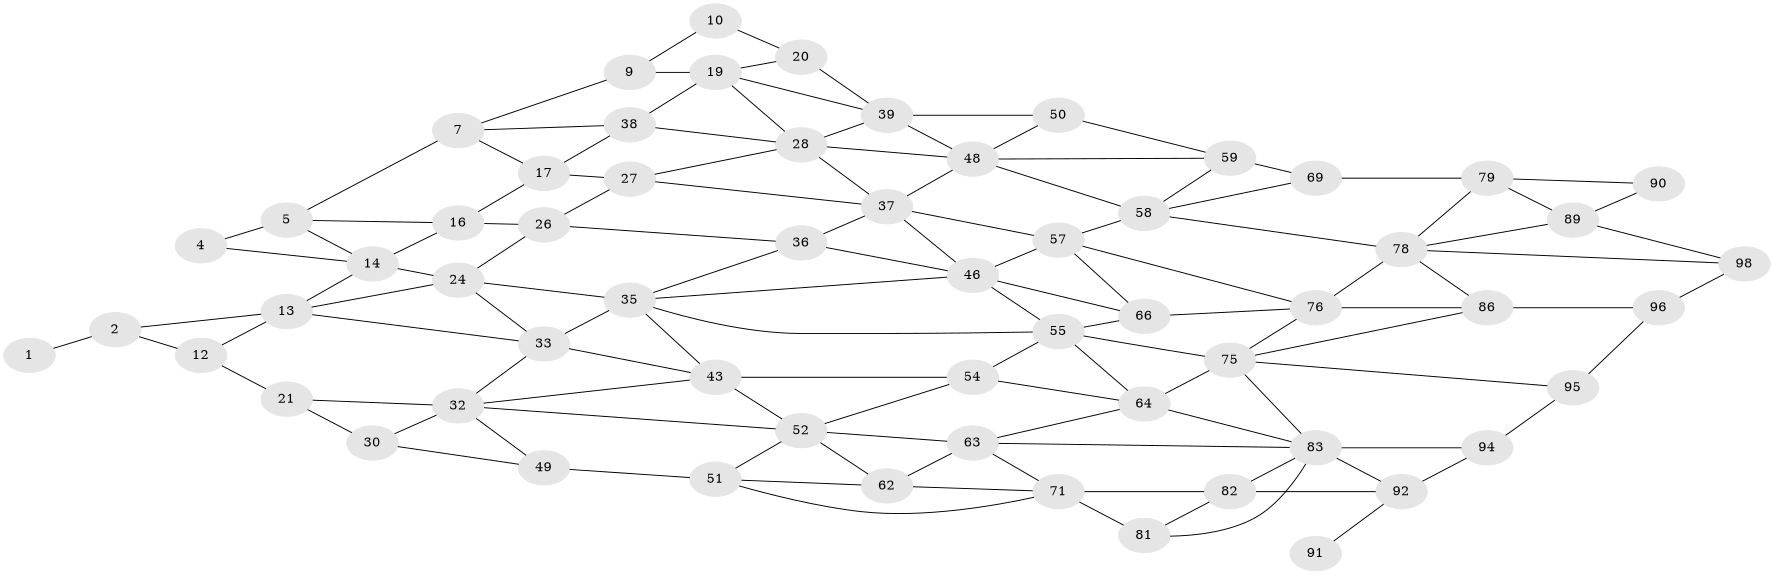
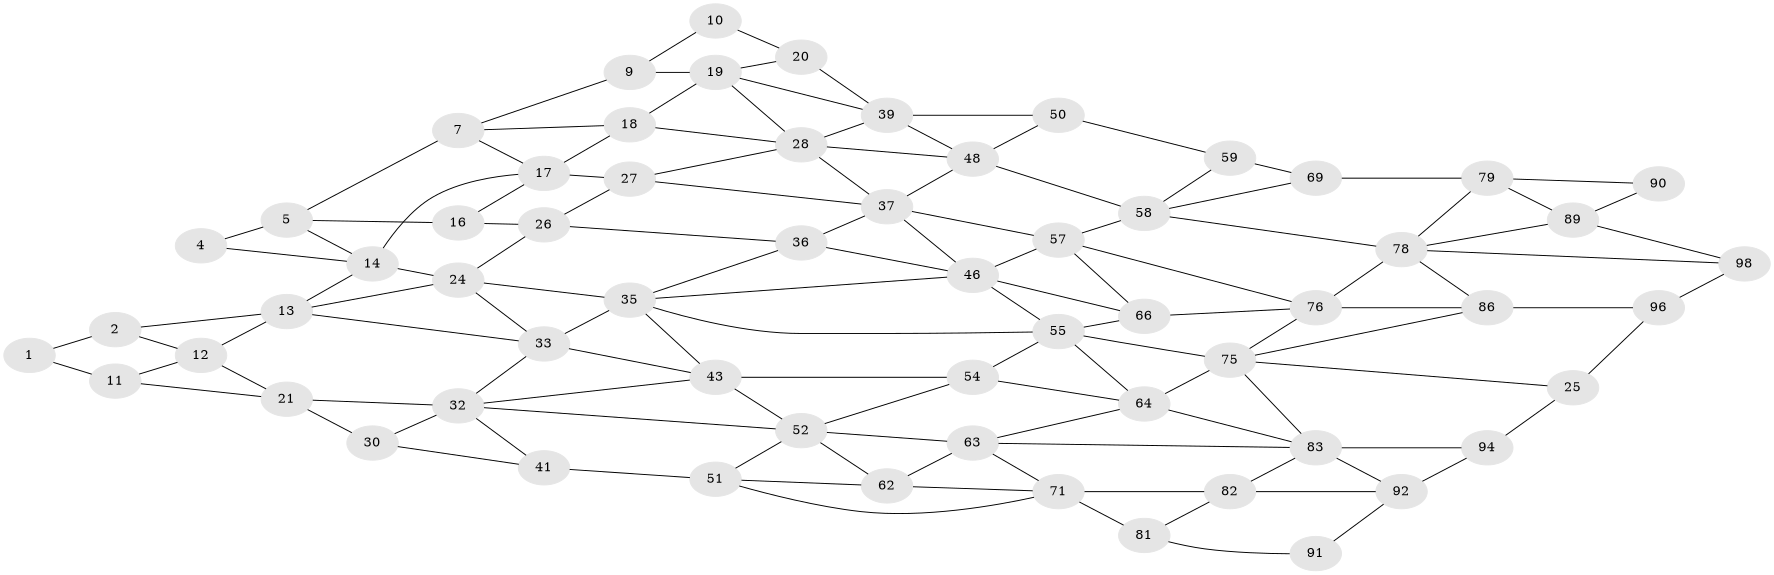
(630, 125) -> (630, 125)
(1101, 159) -> none
(415, 243) -> (440, 193)
none -> (115, 381)
(1573, 388) -> (1573, 388)
(544, 468) -> (544, 468)
(1249, 521) -> (1229, 551)
